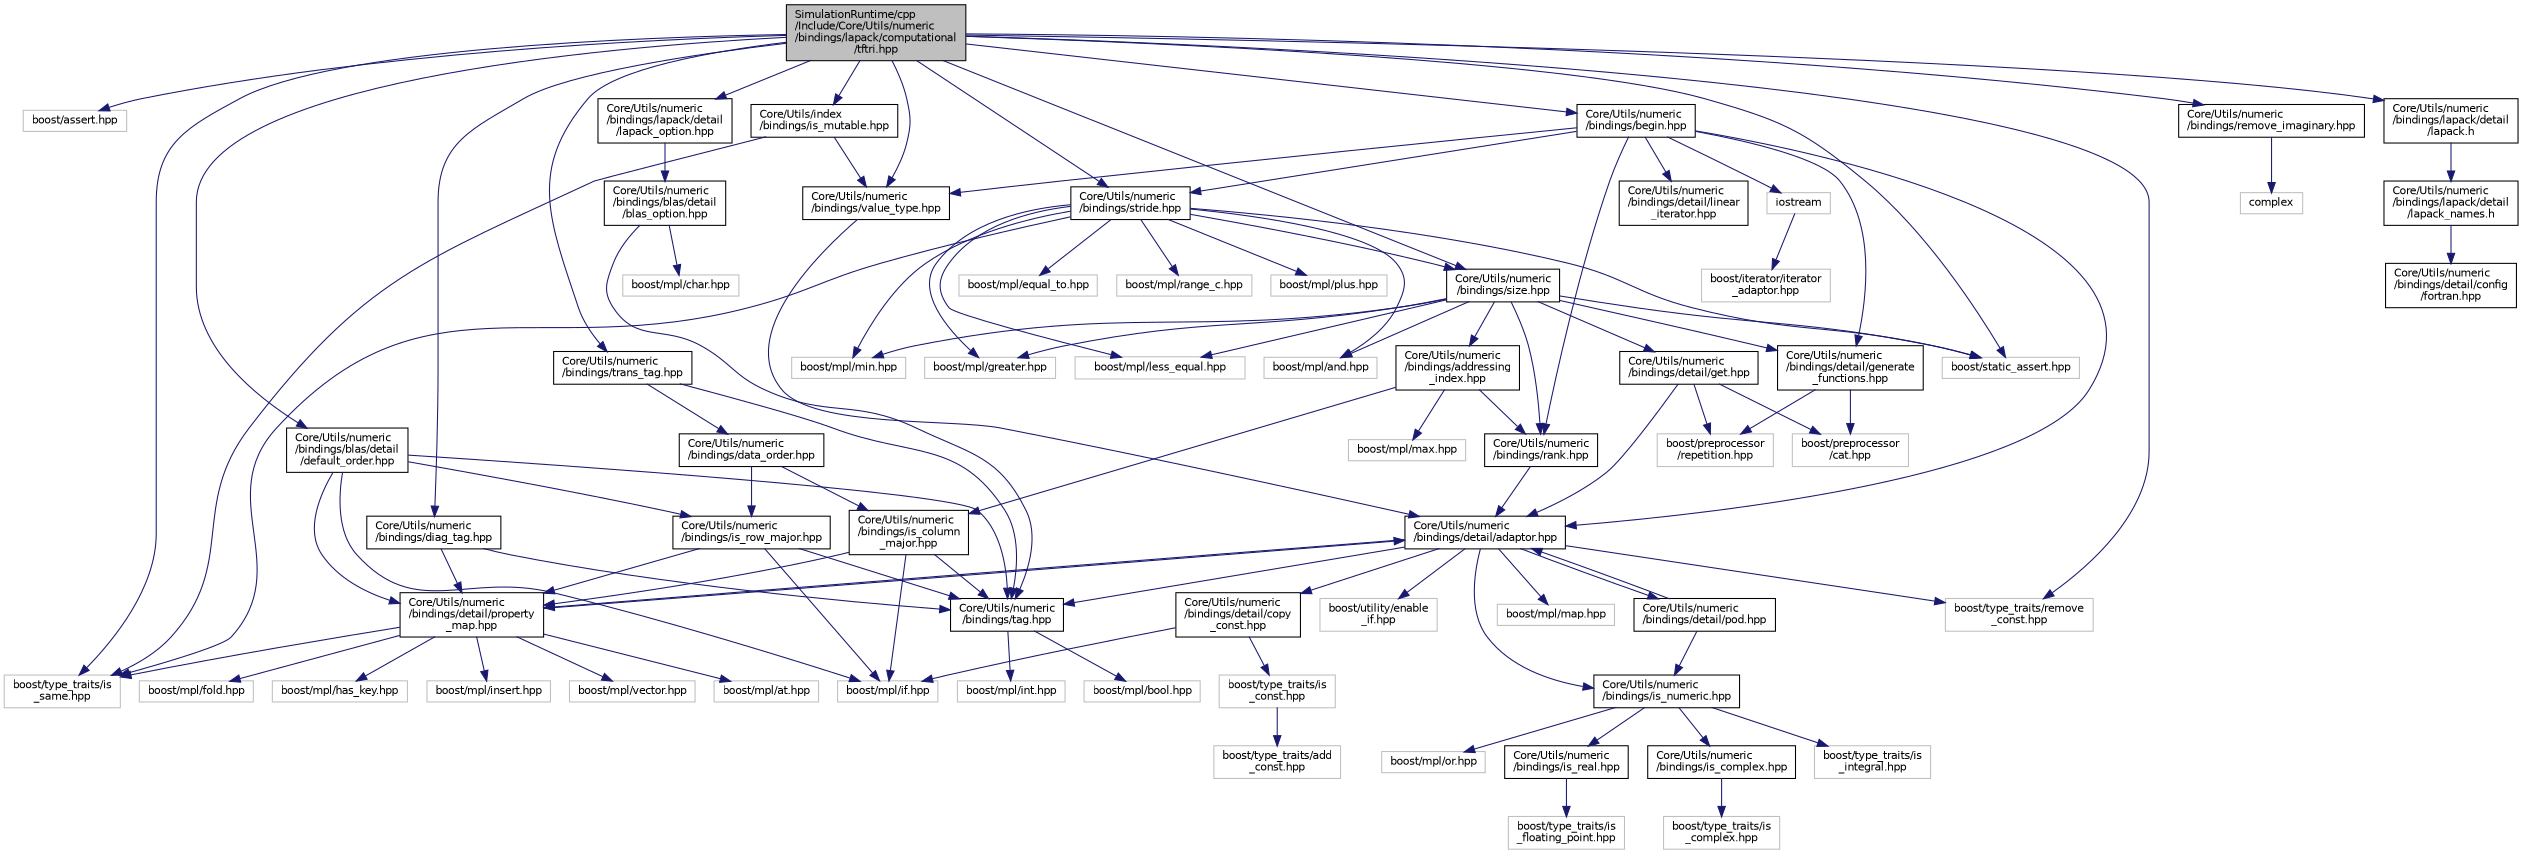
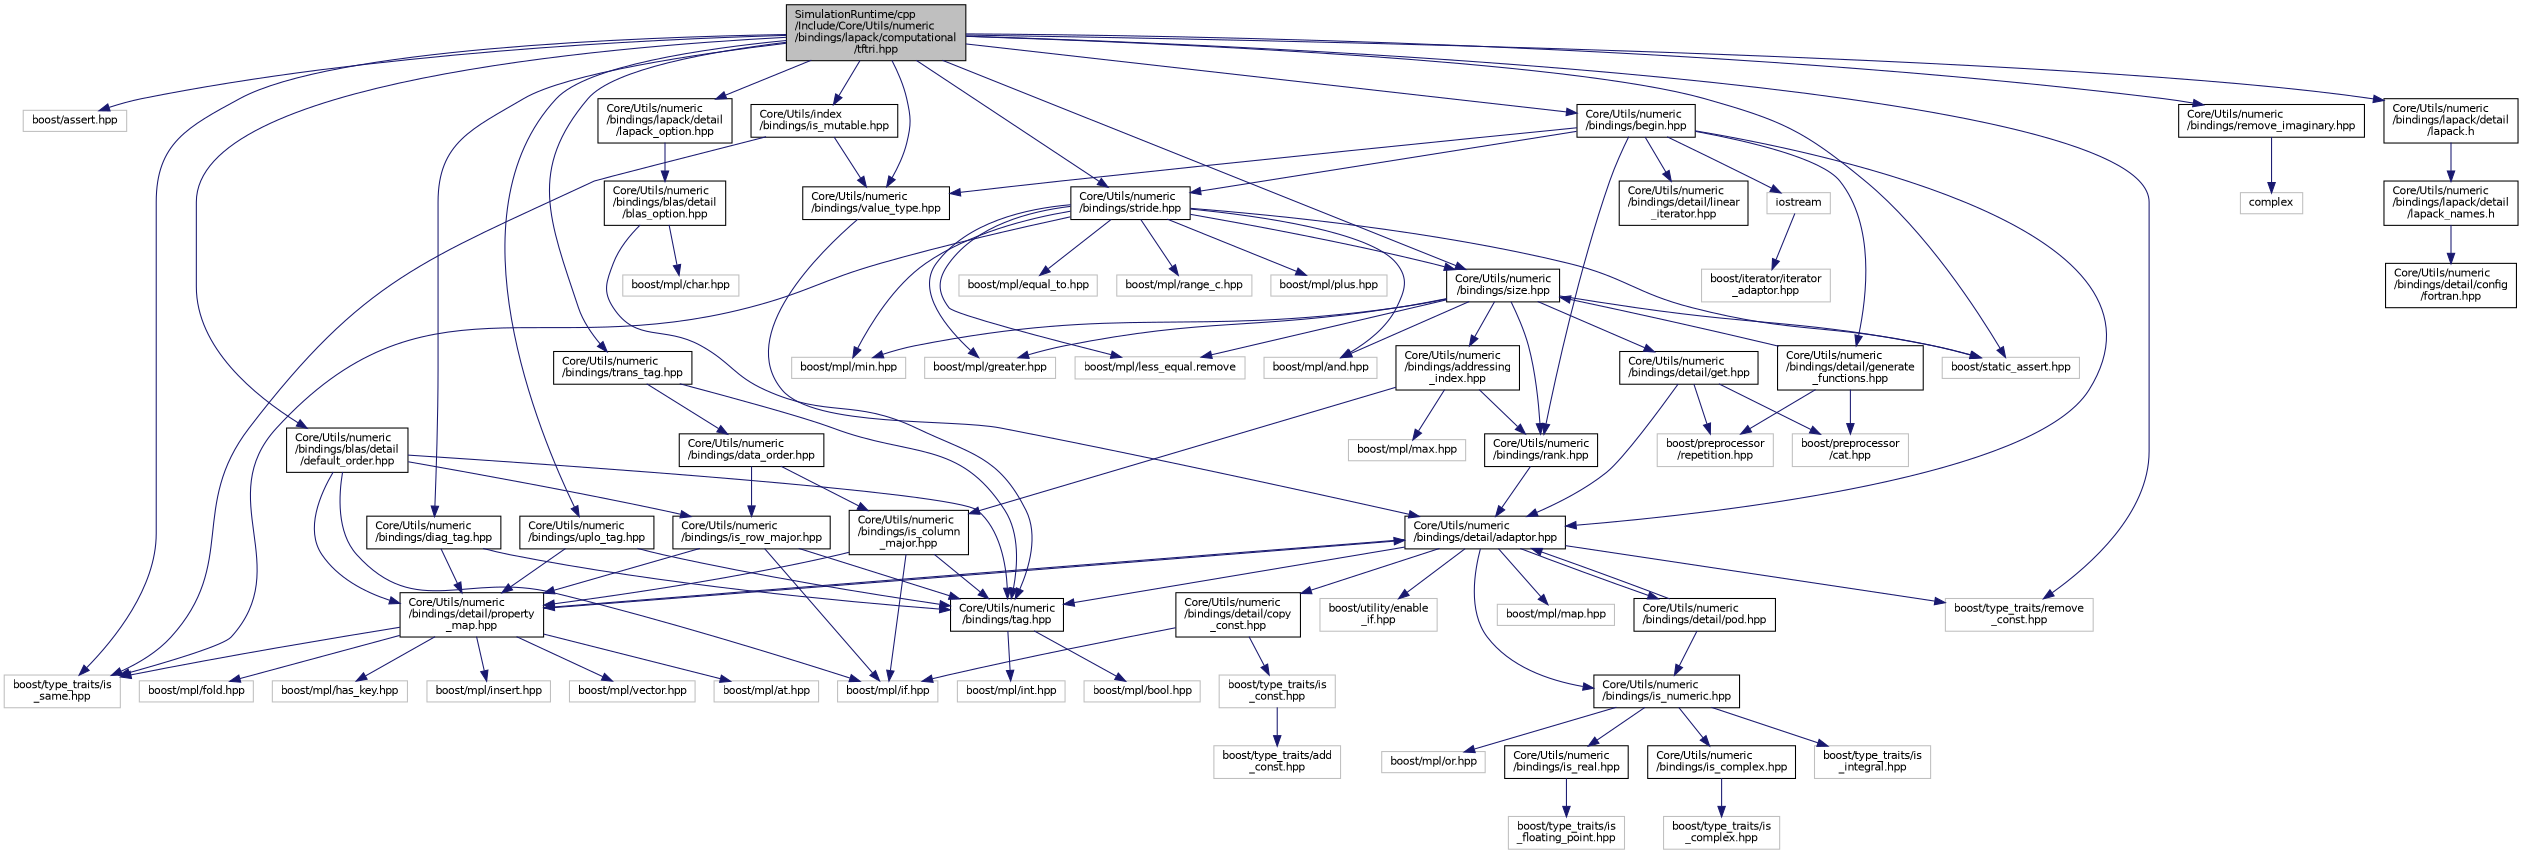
(1663, 324) -> (1675, 322)
(1160, 368) -> (1160, 368)
none -> (587, 533)
